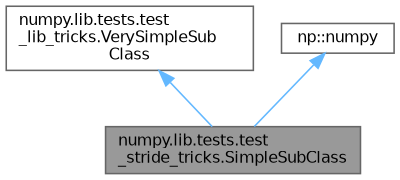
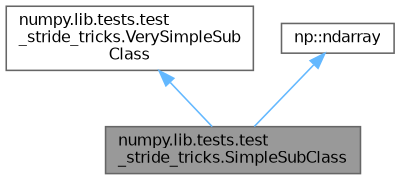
(130, 38) -> (130, 38)
(338, 38) -> (338, 38)
